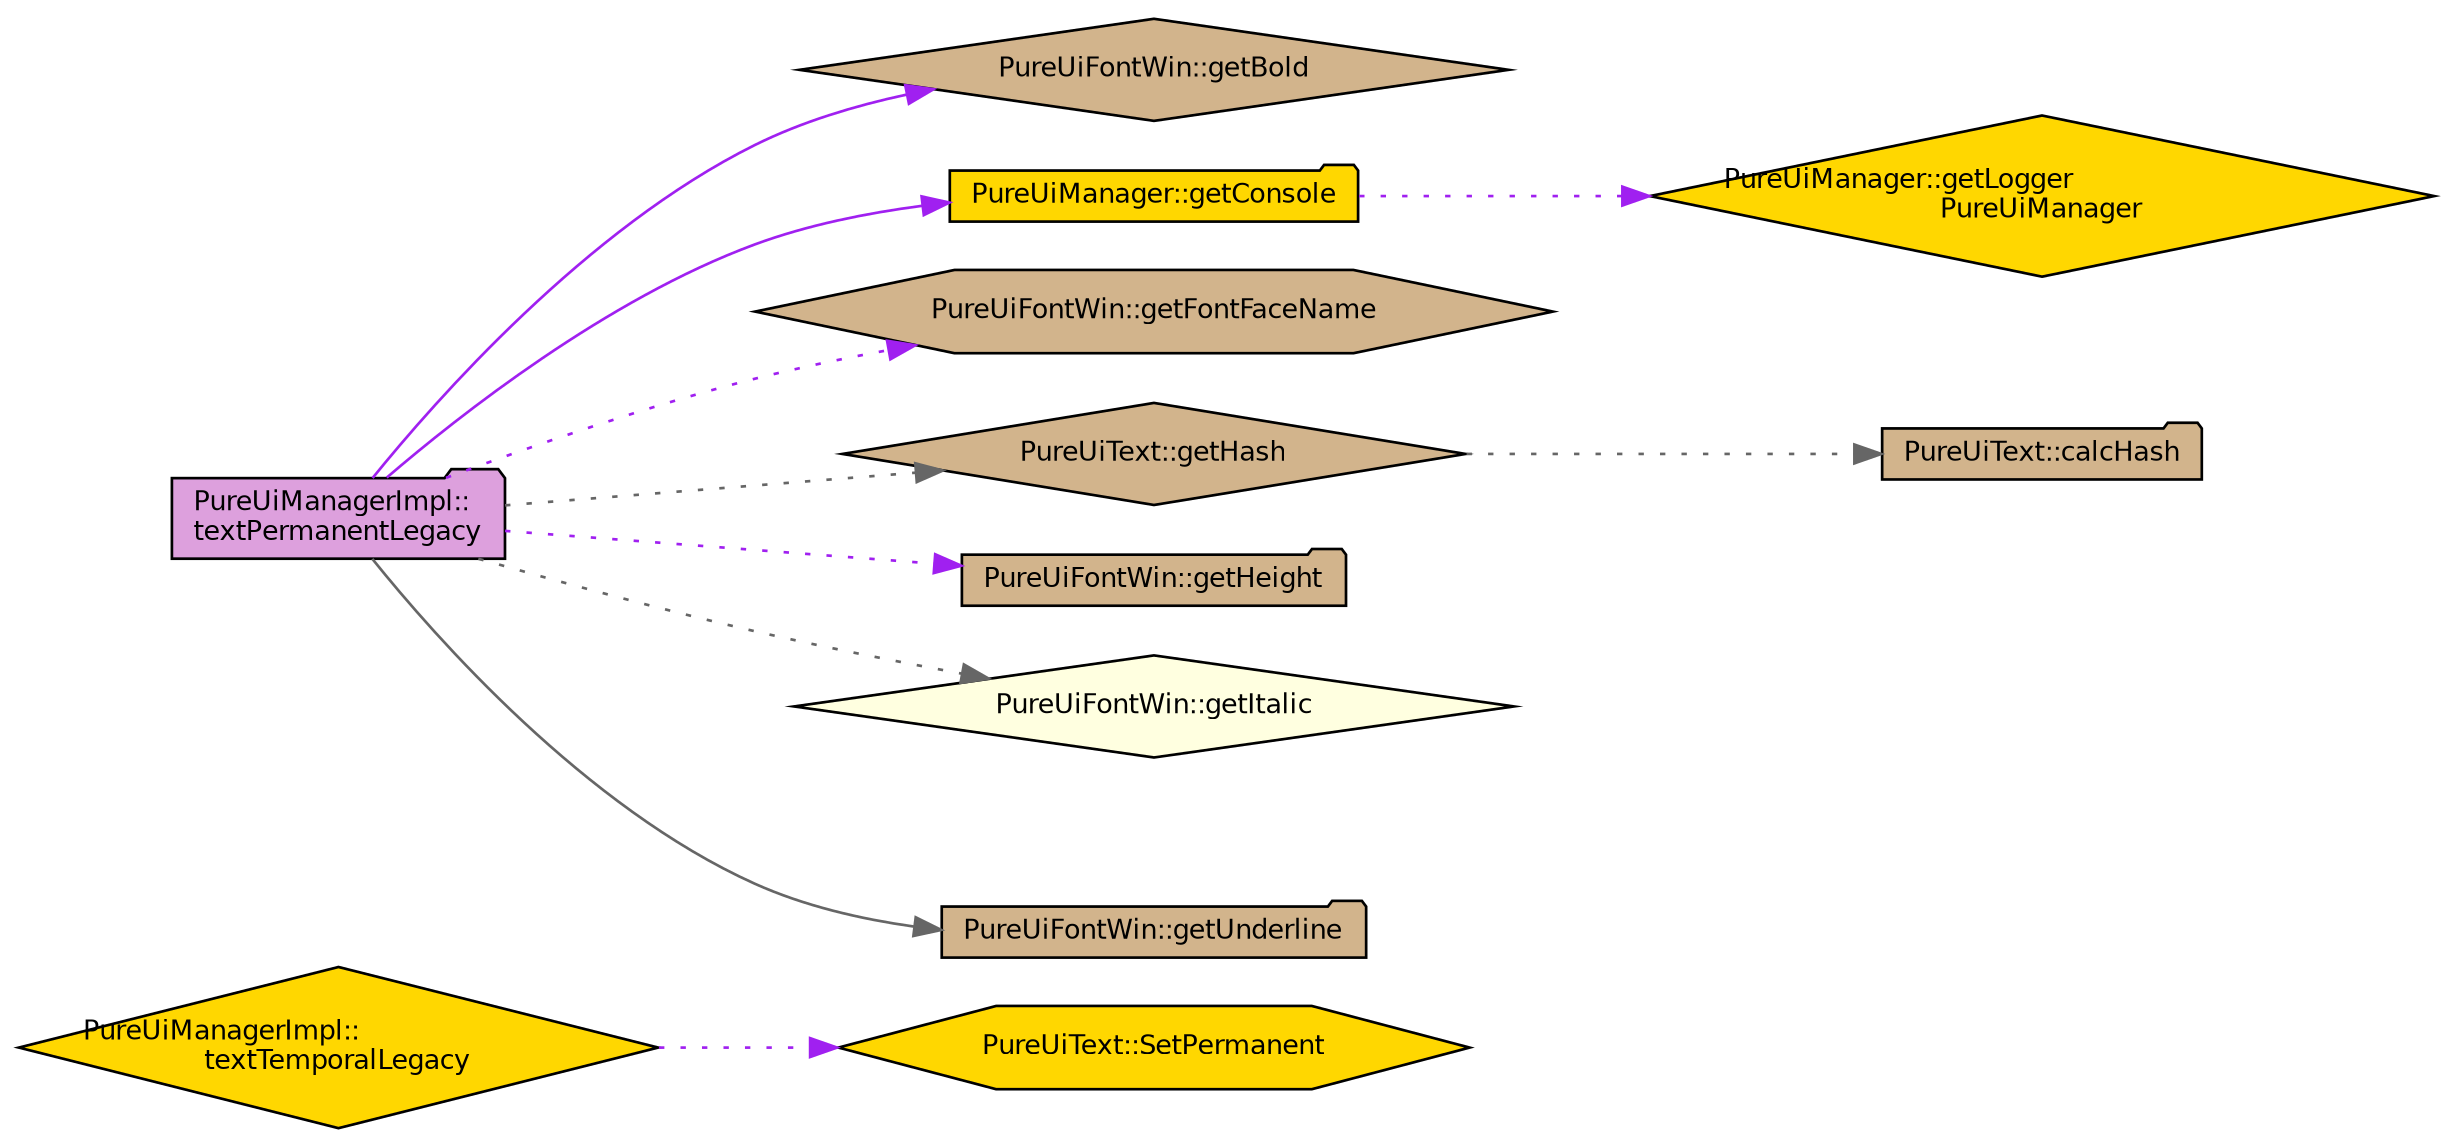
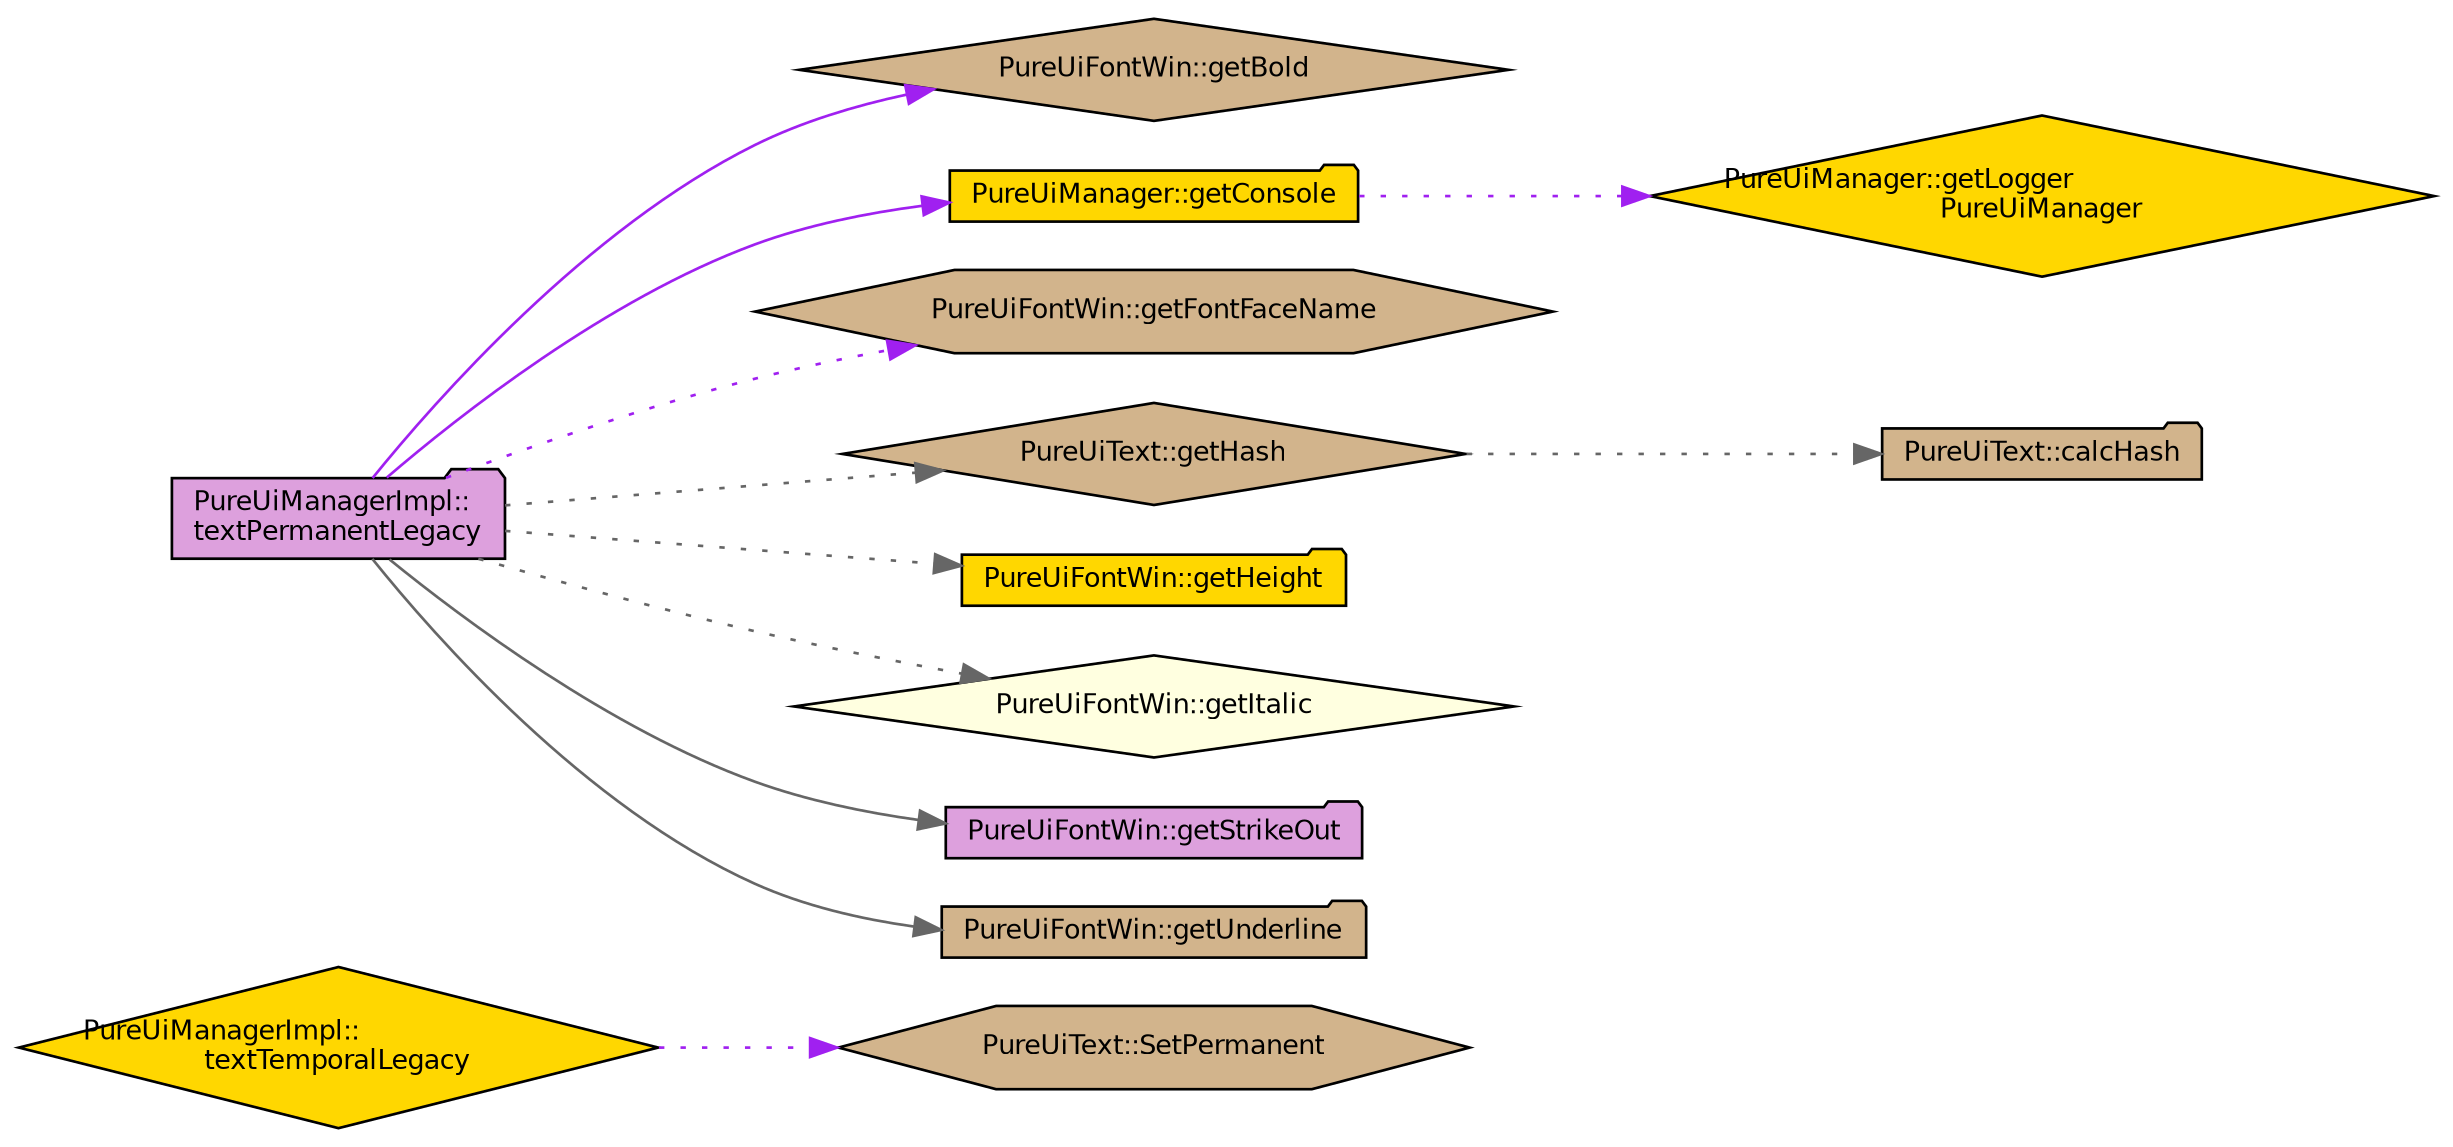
(720, 547) -> (720, 547)
(1154, 580) -> (1154, 580)
none -> (1154, 833)
(1154, 1048) -> (1154, 1048)
